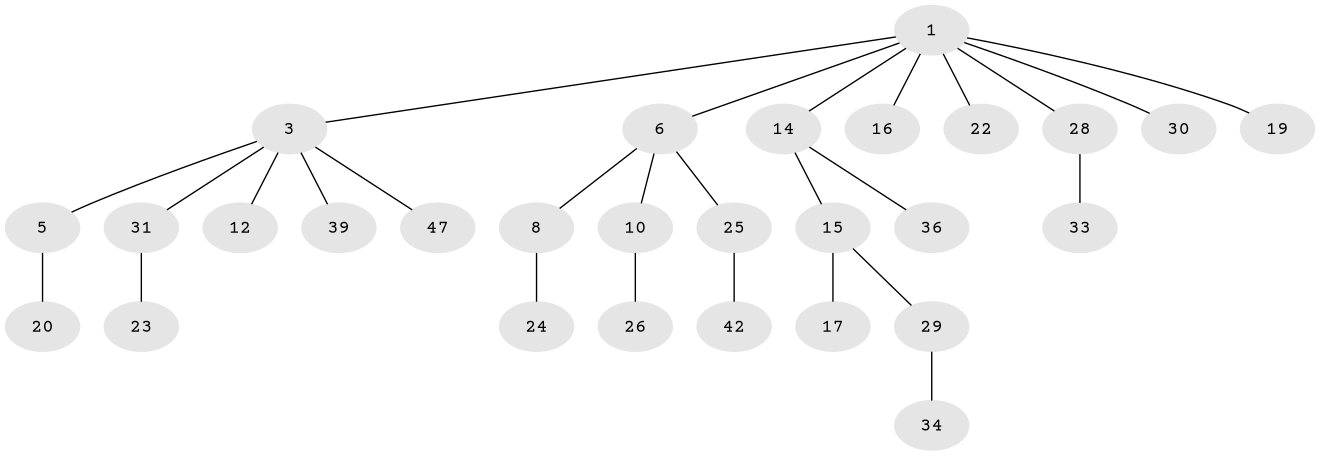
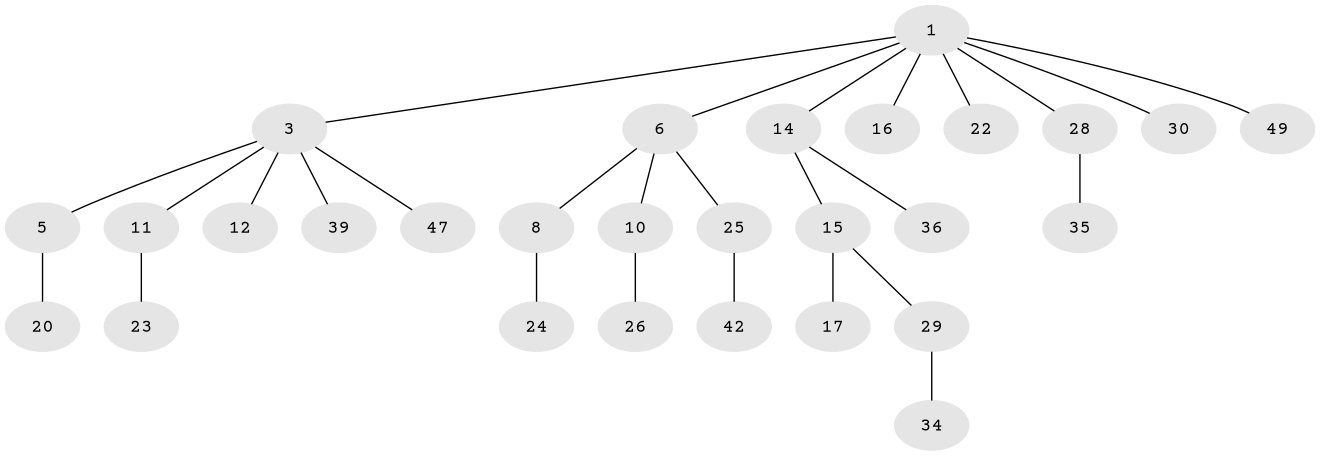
(1278, 129) -> (1278, 129)
(141, 228) -> (141, 228)
(1080, 228) -> (1080, 228)
